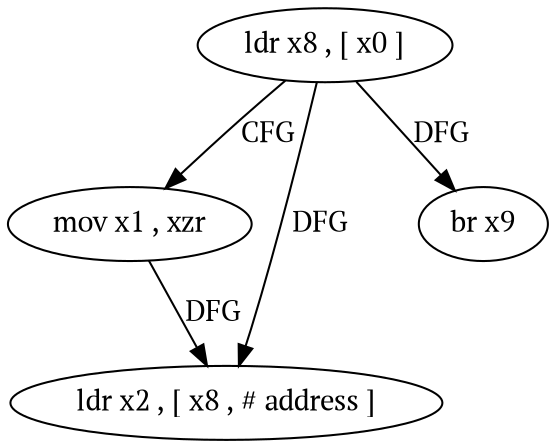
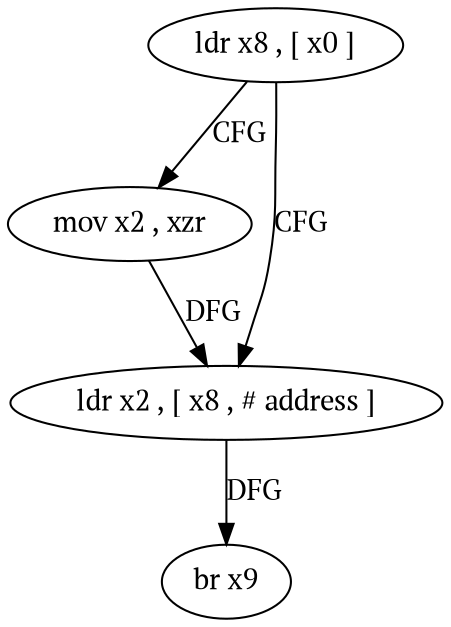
(399, 128) -> (226, 482)
(130, 224) -> (130, 224)
(321, 224) -> (301, 224)
